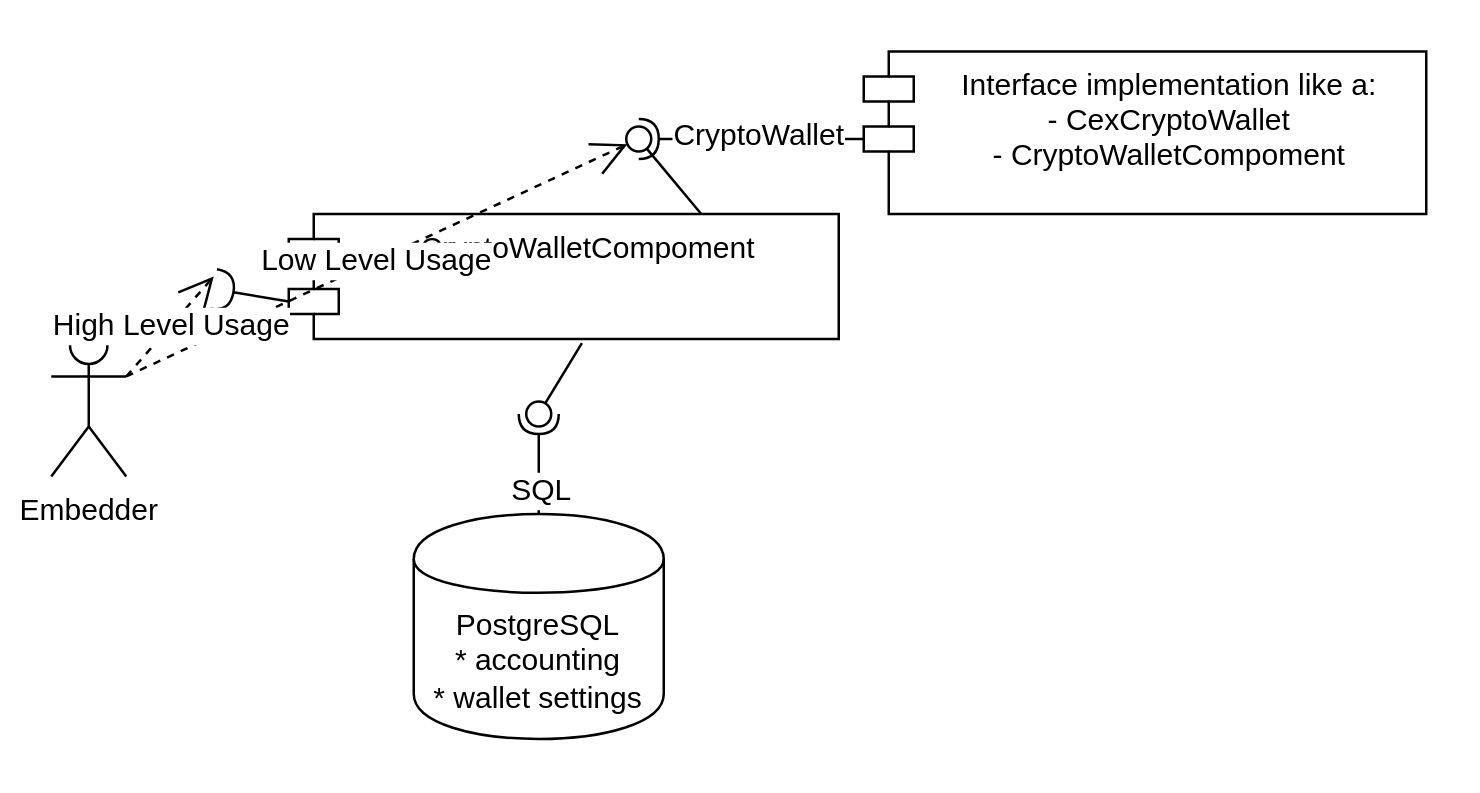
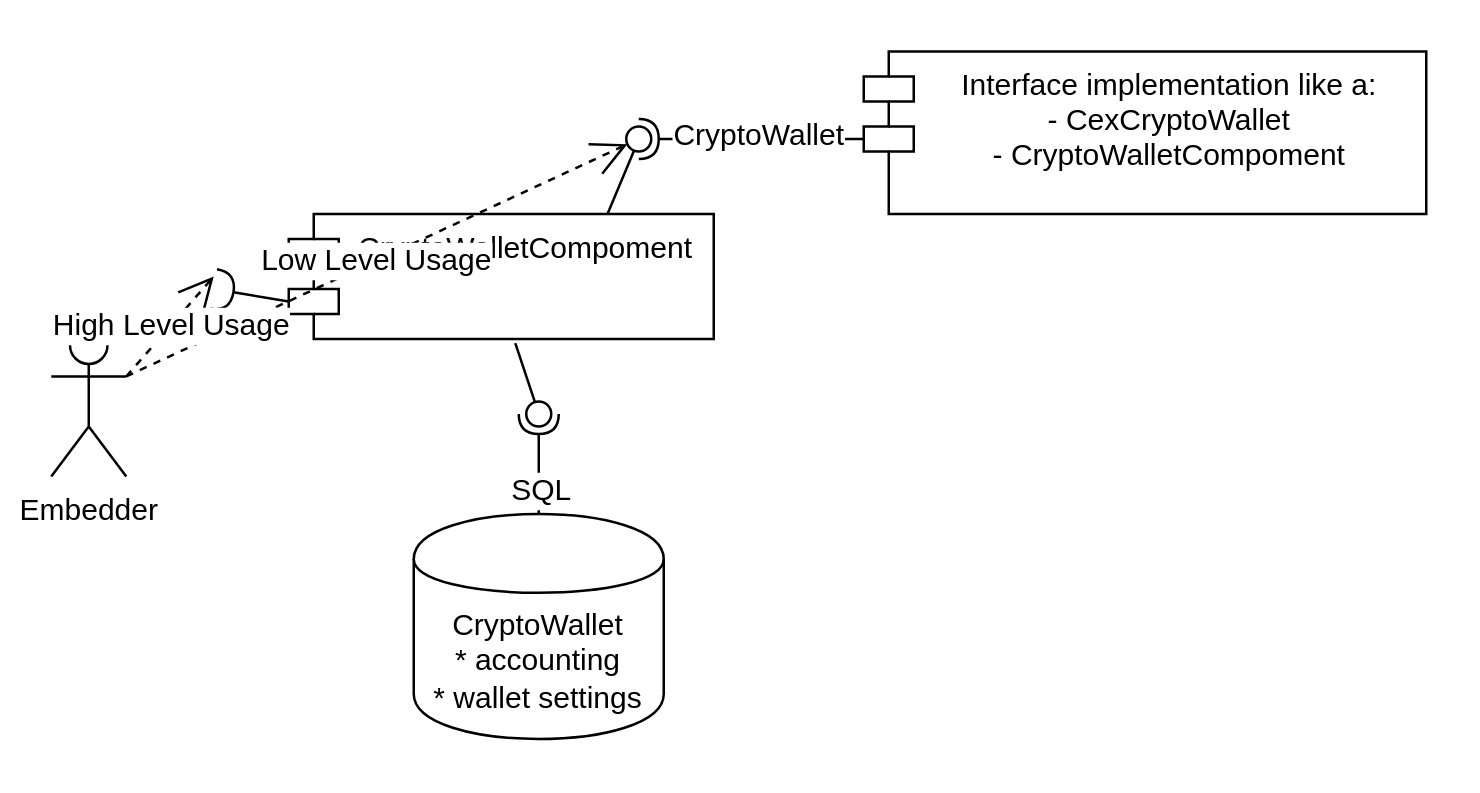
(564, 276) -> (501, 276)
(539, 661) -> (539, 661)
